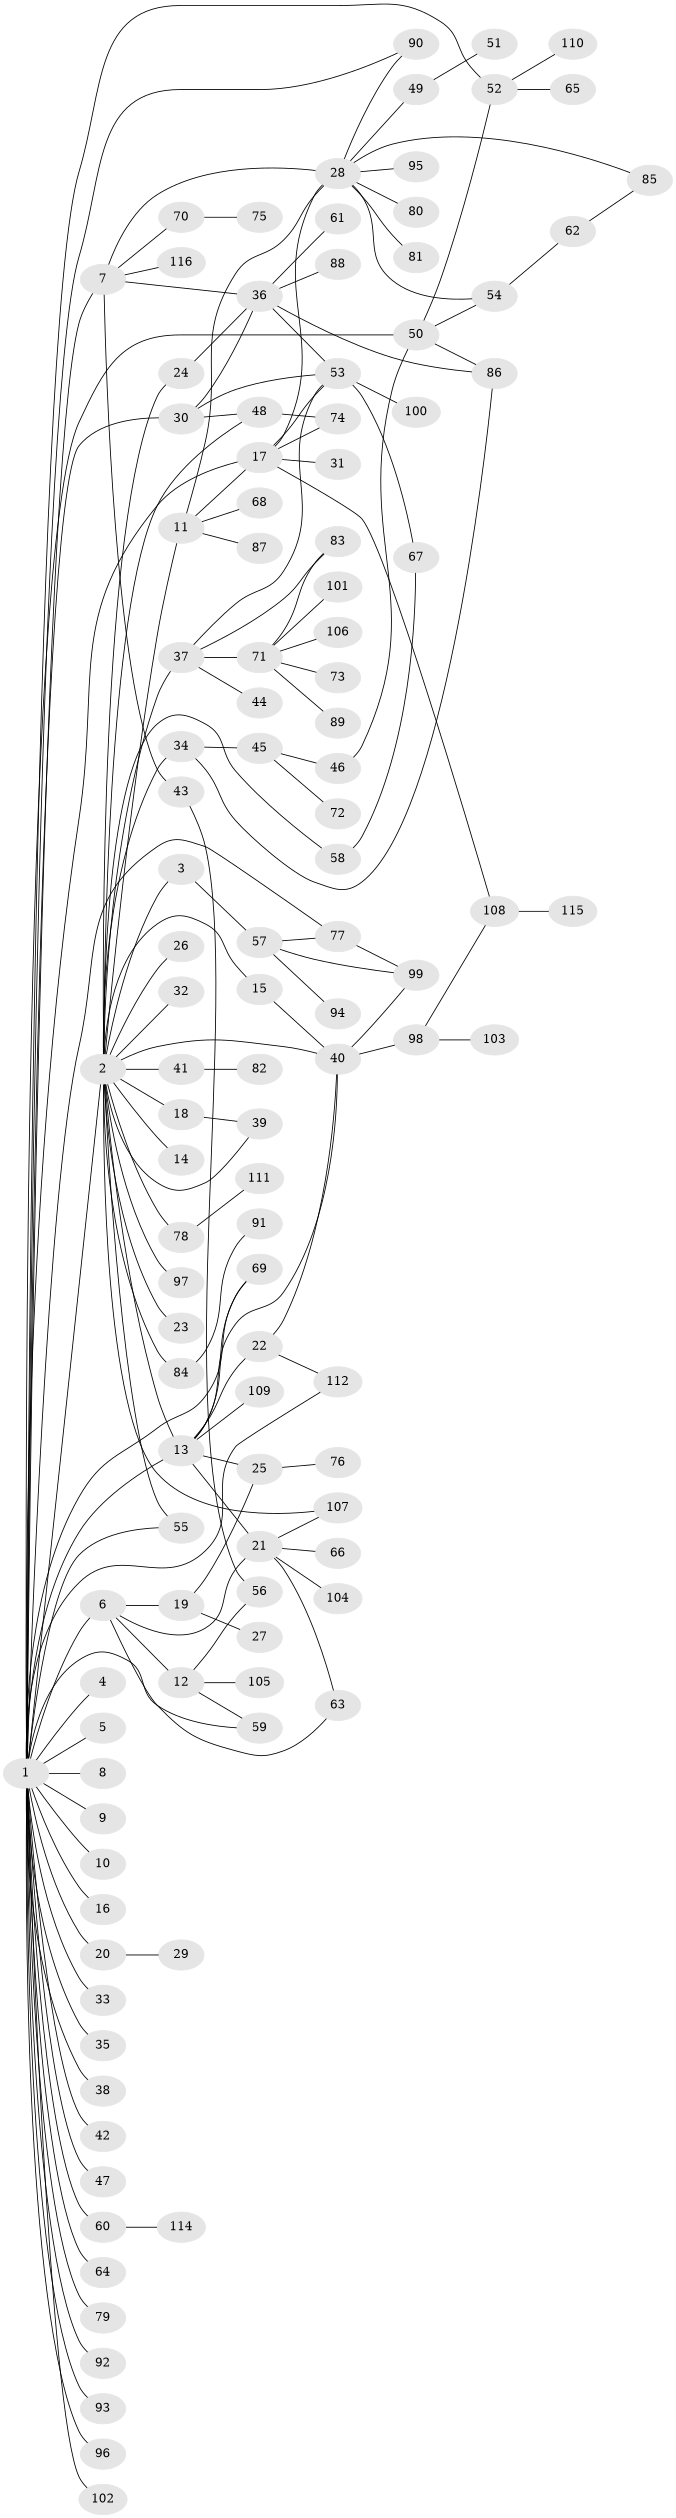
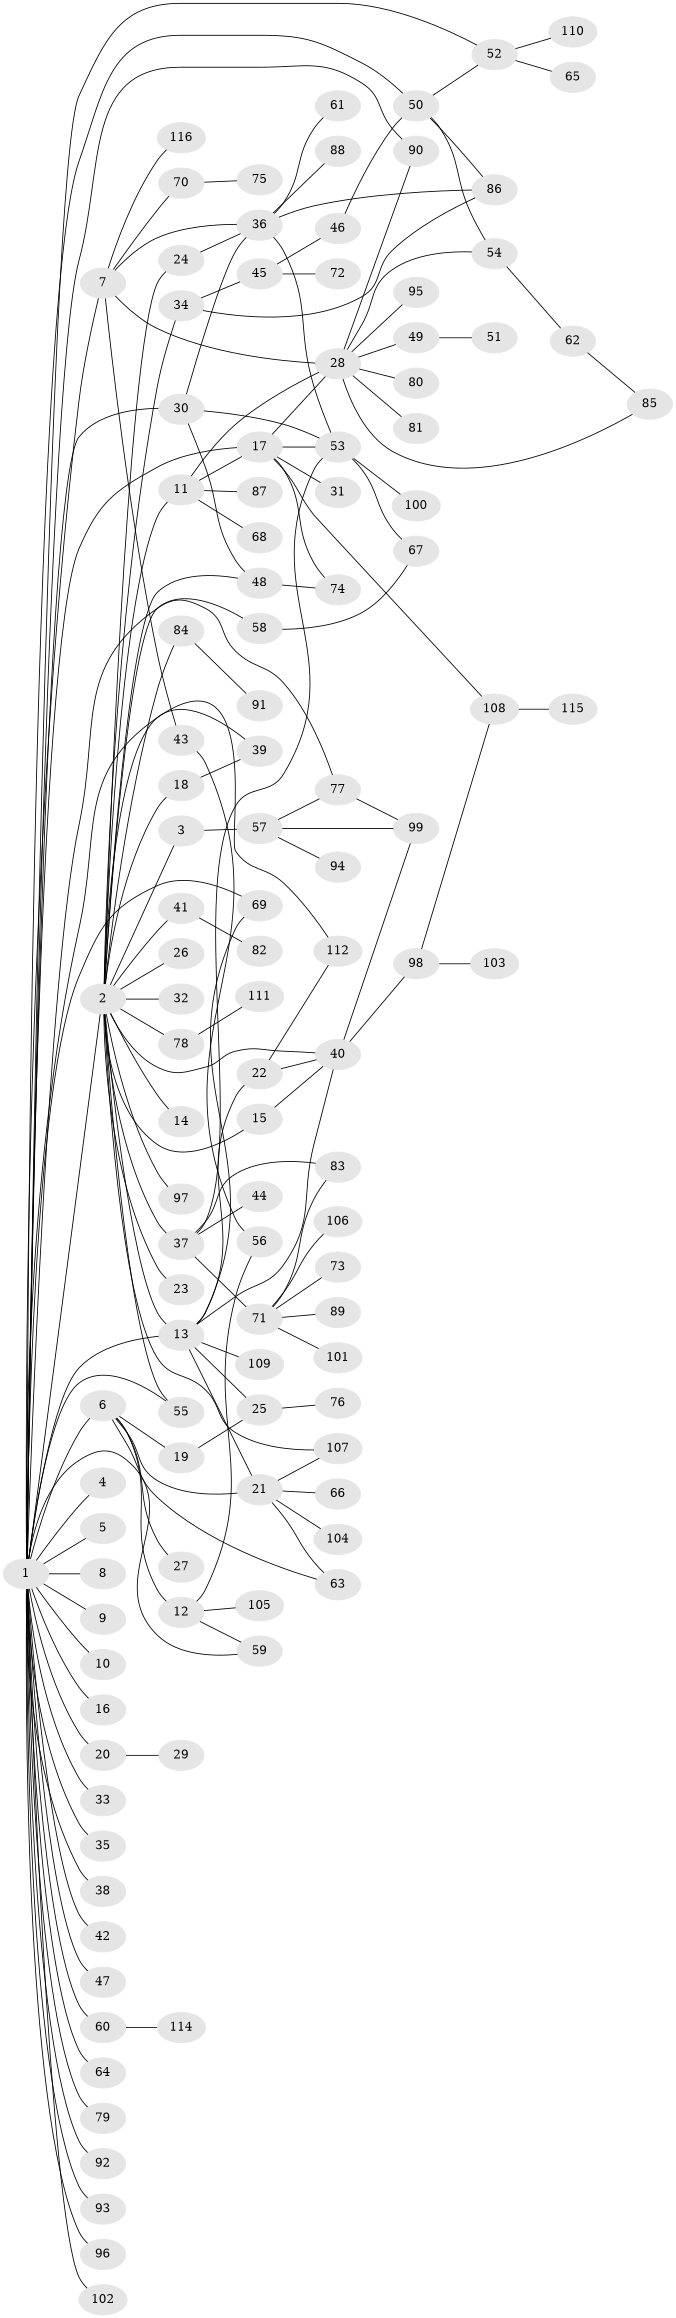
(221, 1621) -> (142, 1486)
